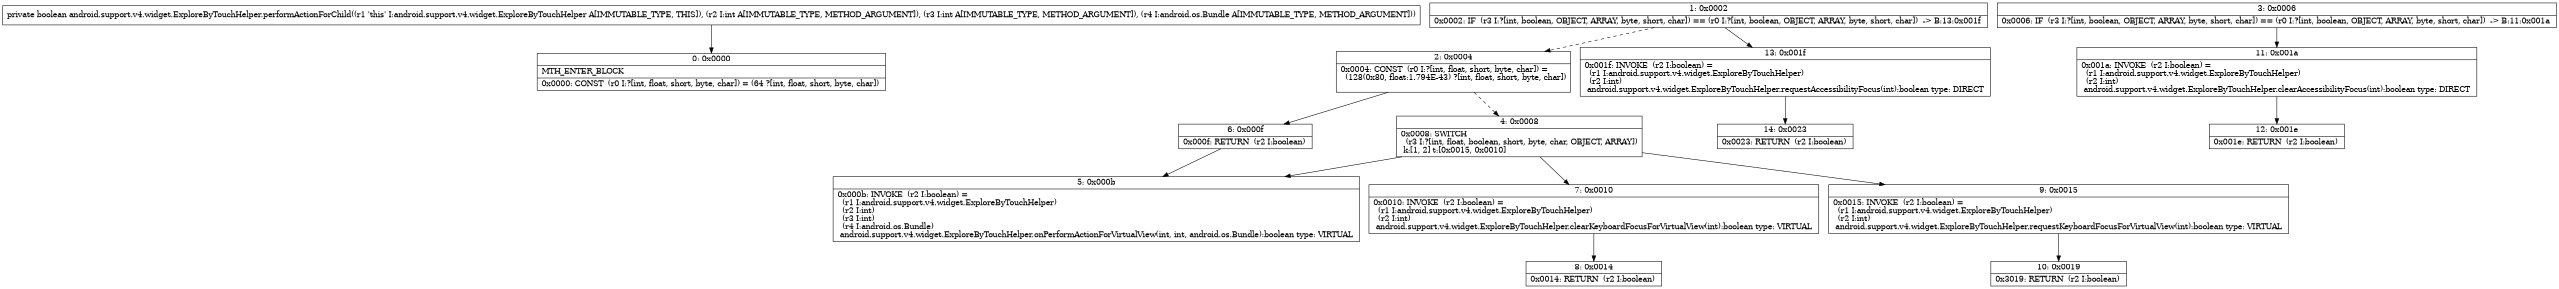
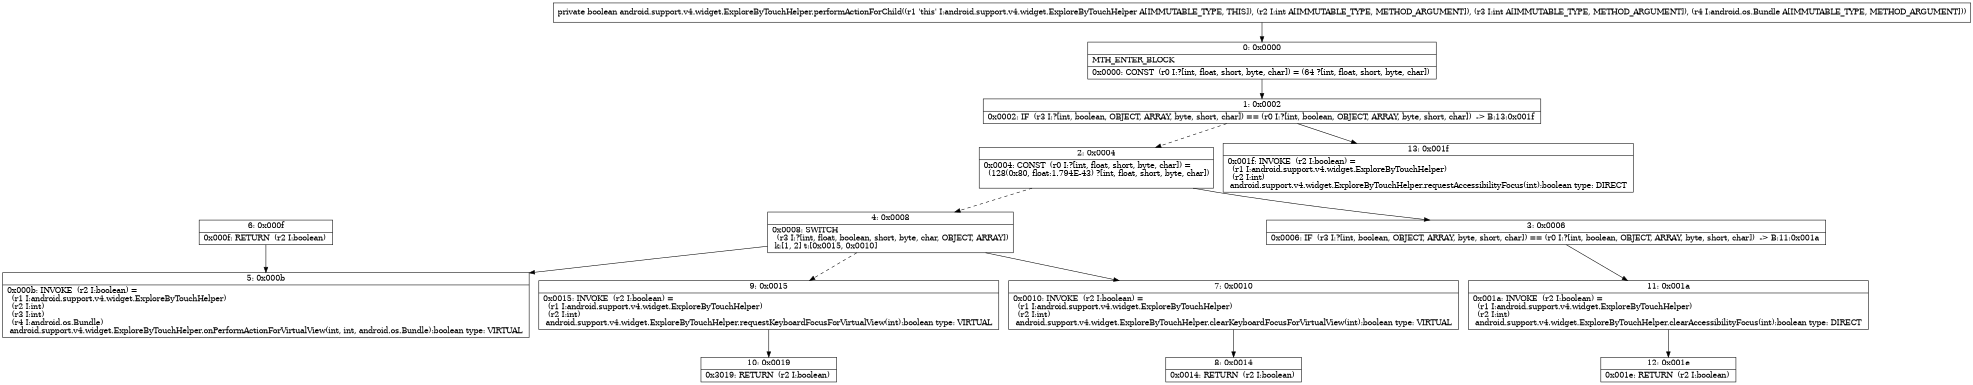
none -> (1262, 86)
(1339, 107) -> (1308, 205)
(1785, 136) -> none
(1761, 168) -> (835, 265)
